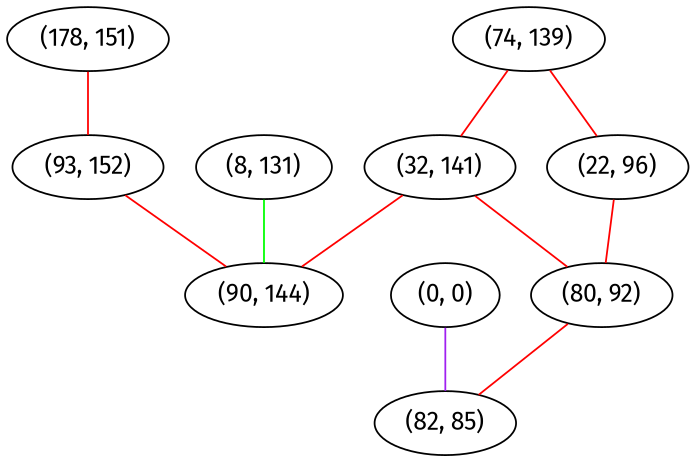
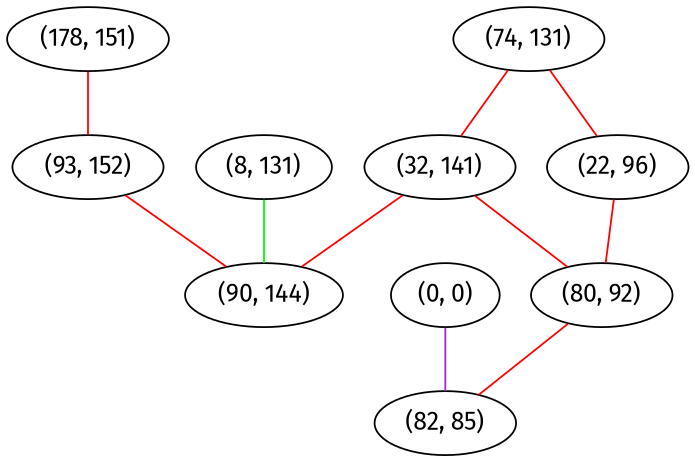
(529, 39) -> (529, 39)
